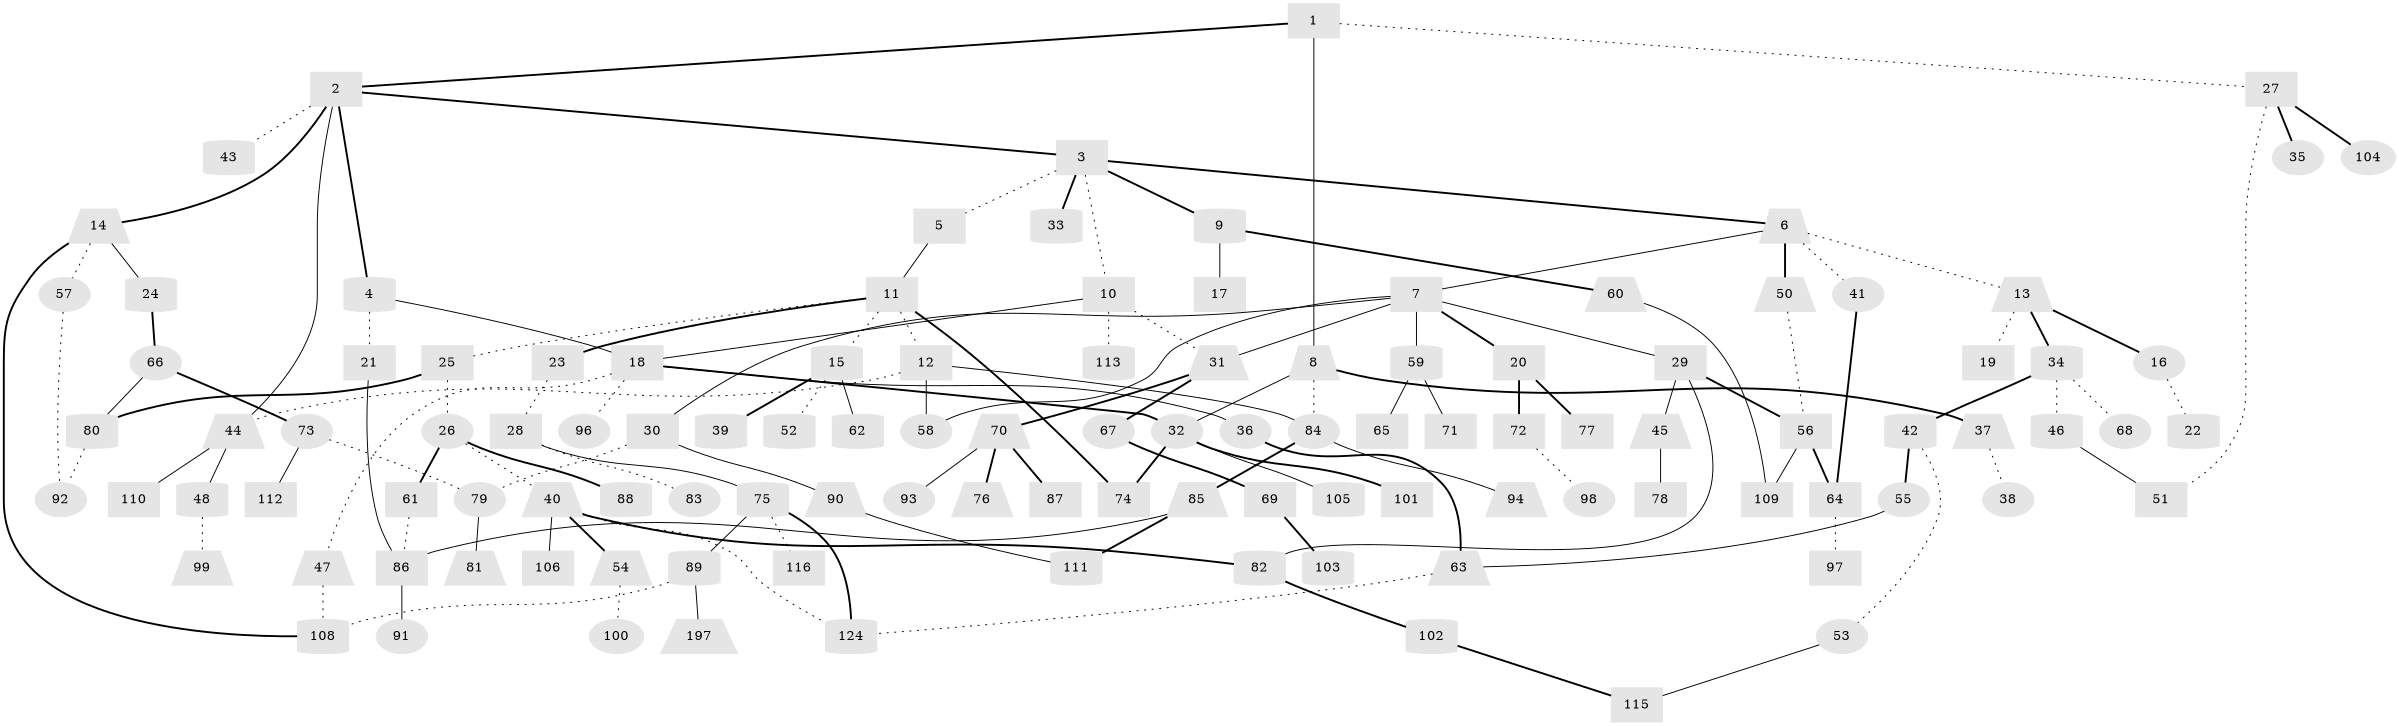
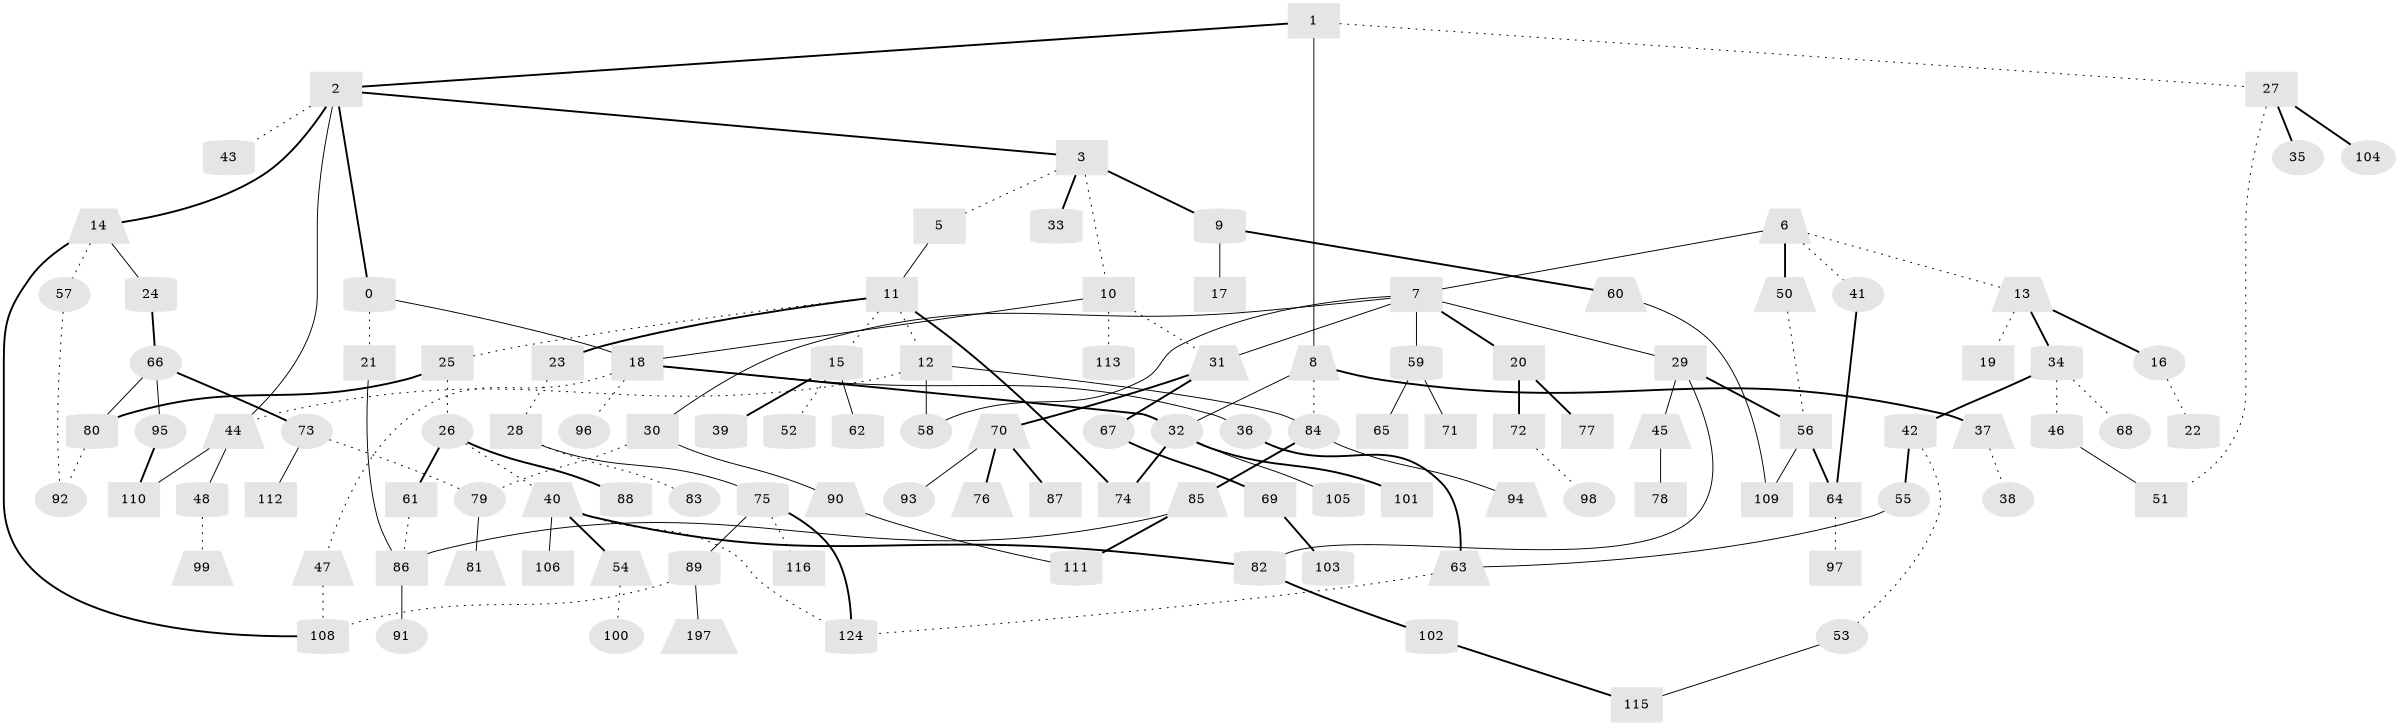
(1437, 192) -> none
(370, 294) -> (370, 294)
none -> (161, 431)
